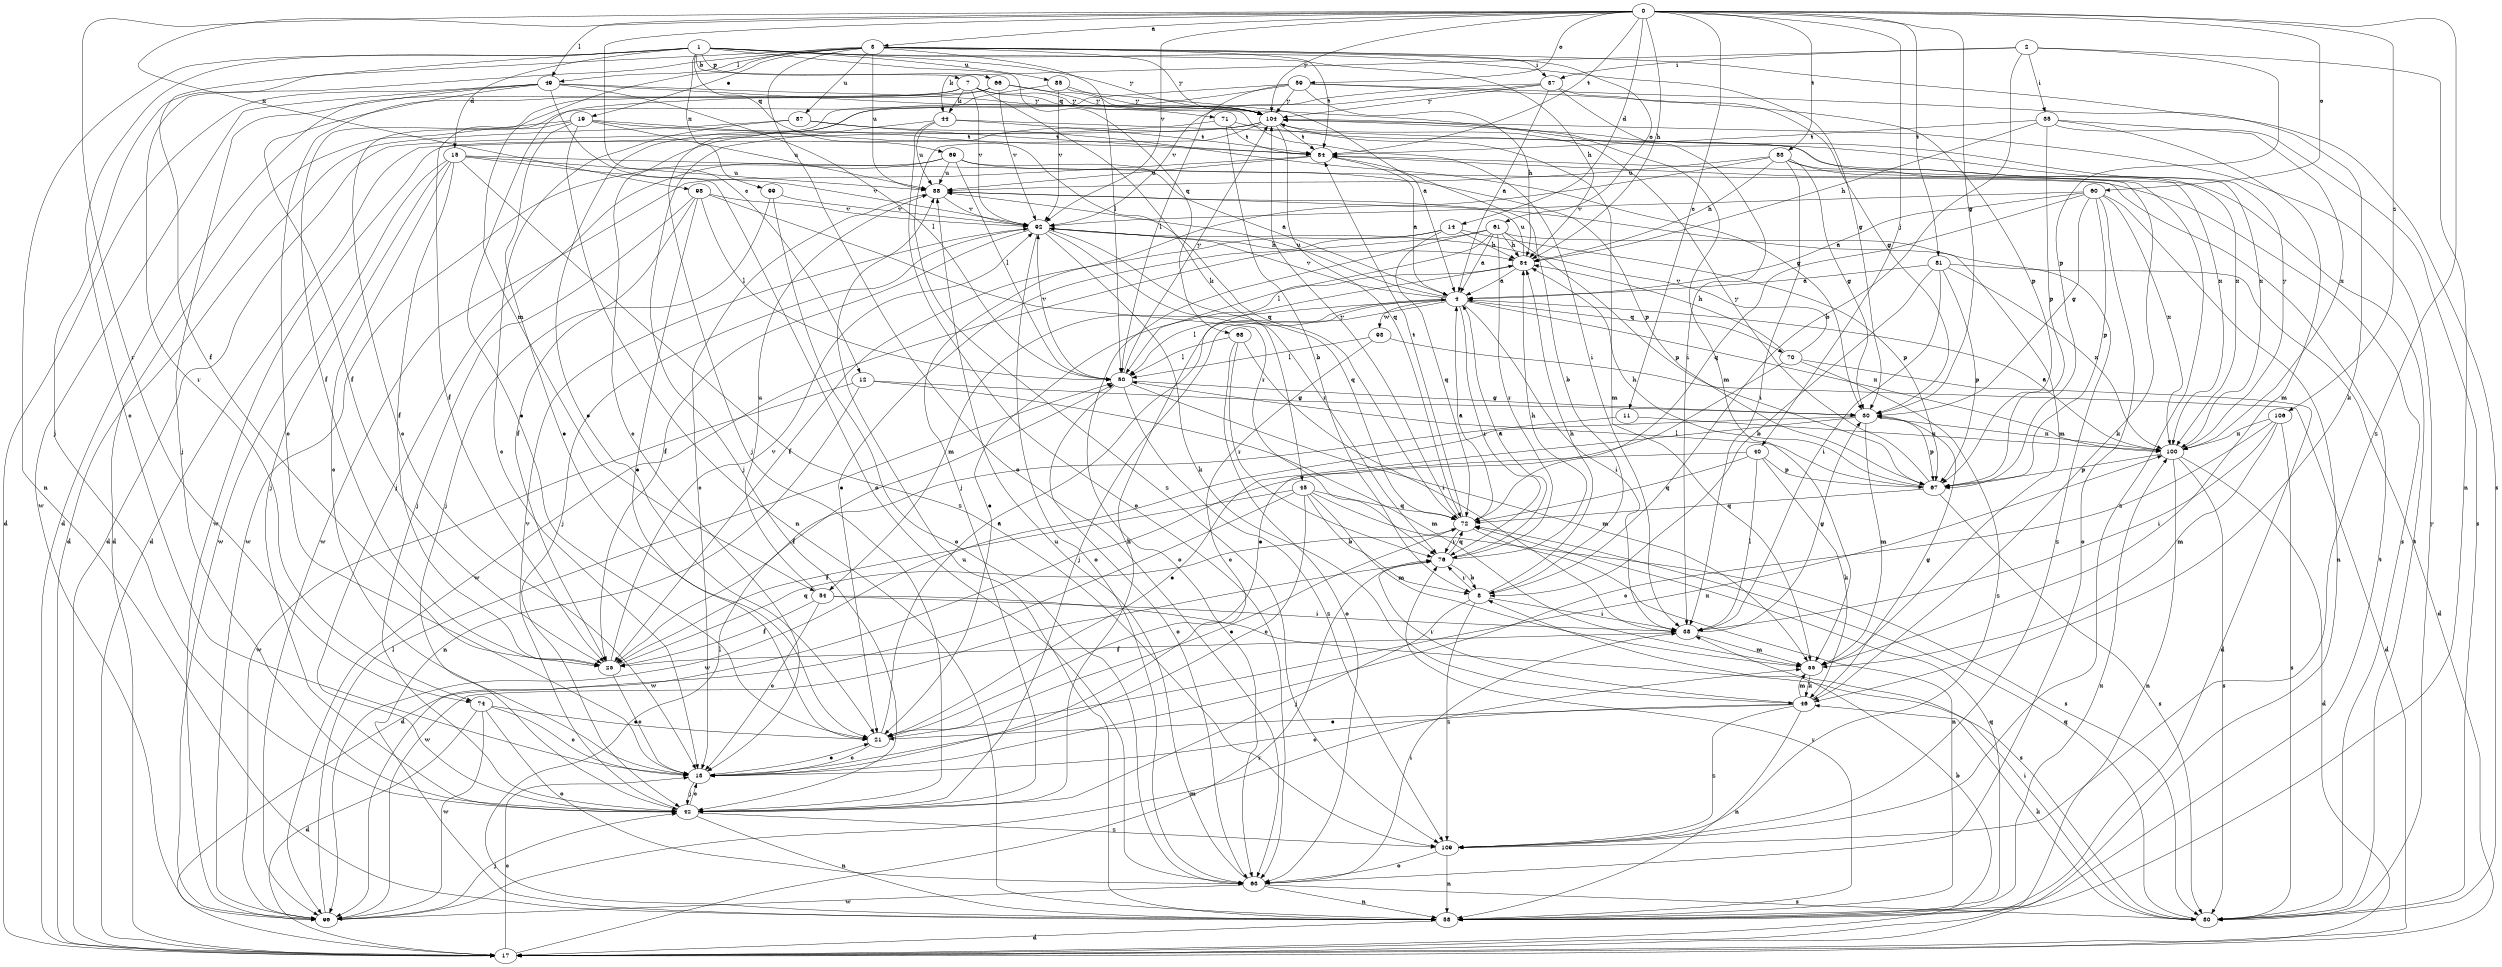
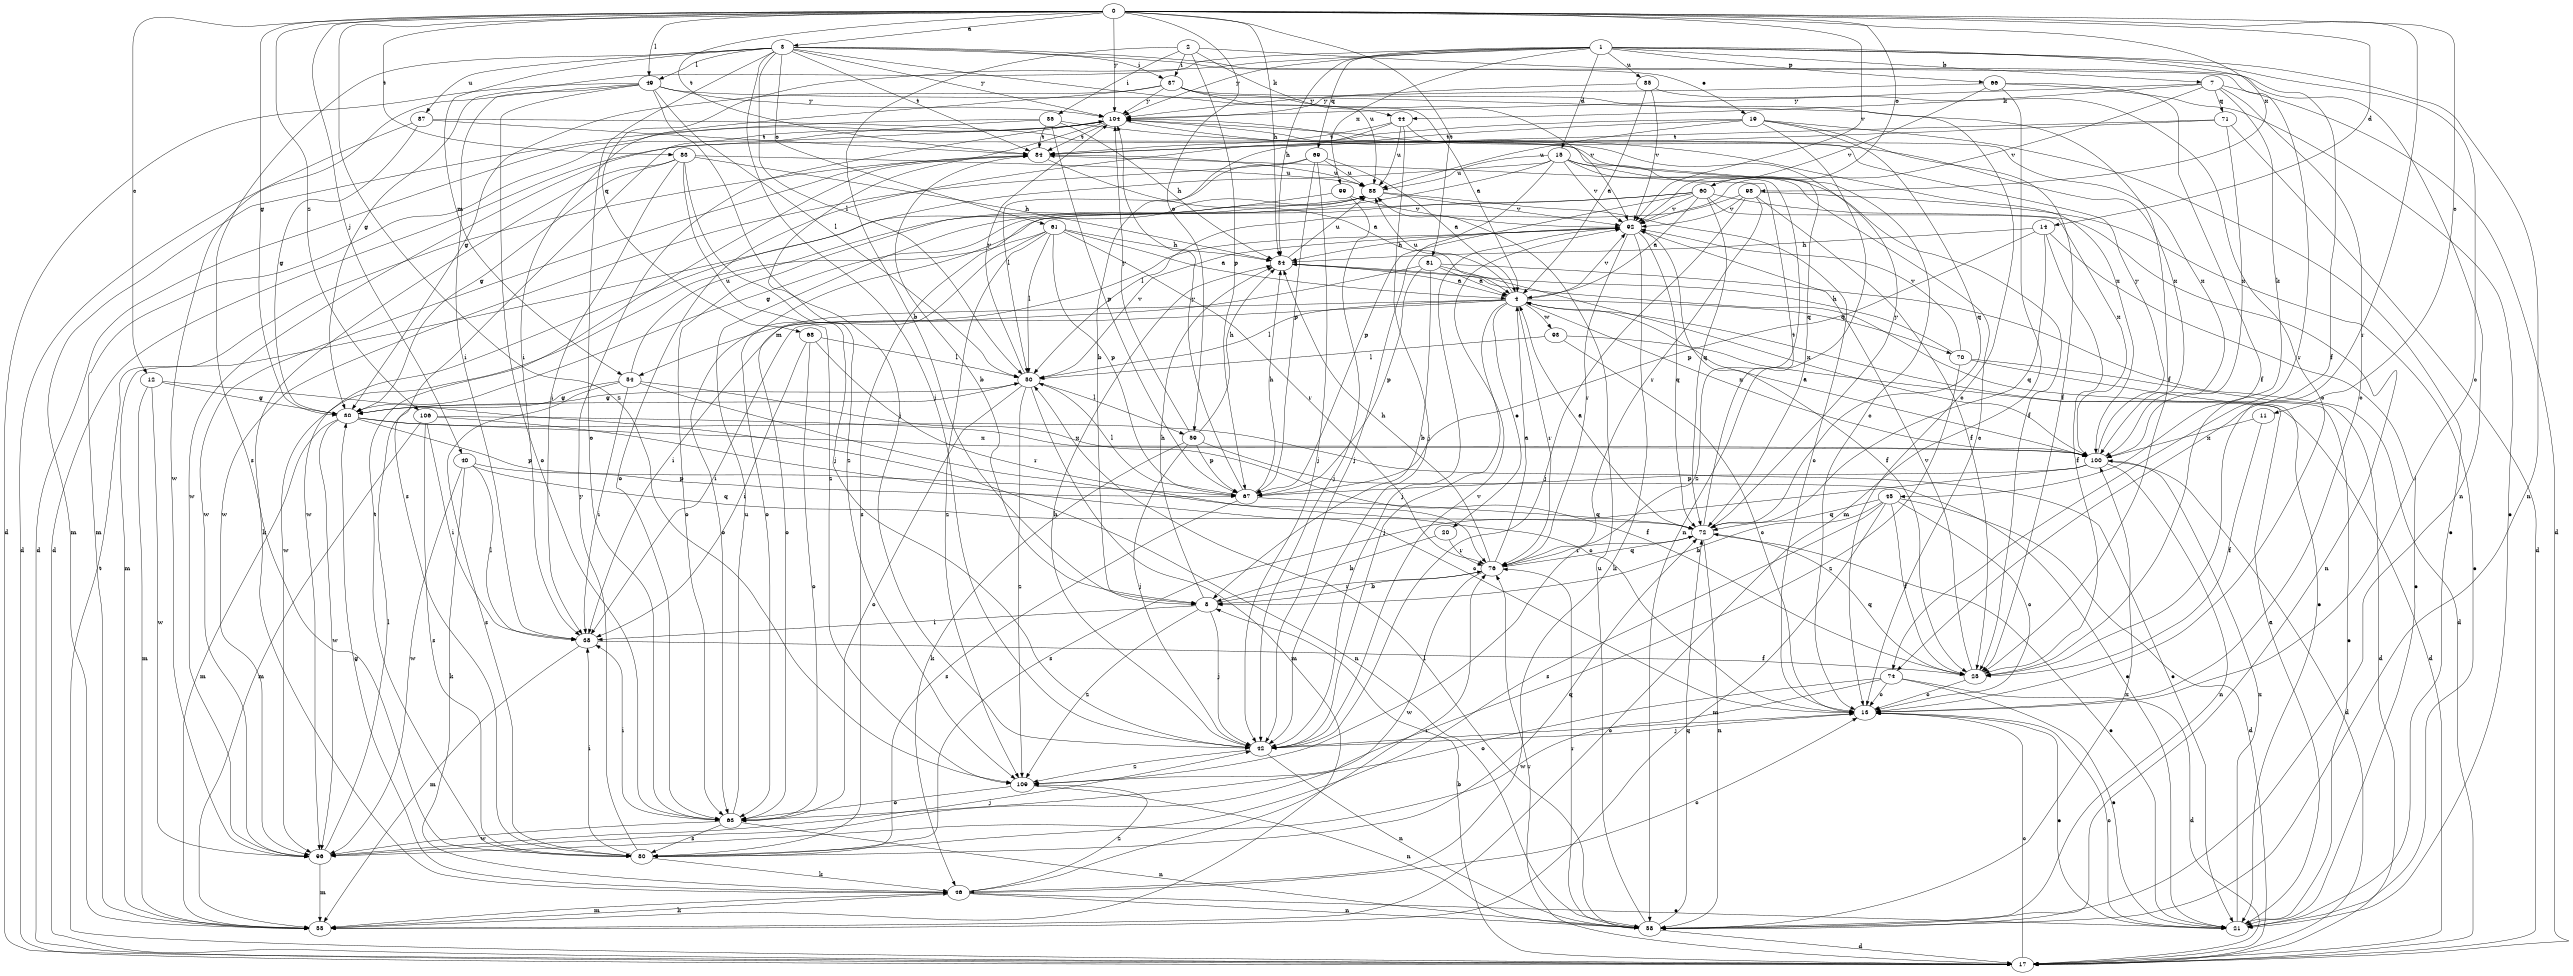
(1166, 205) -> (1110, 406)
none -> (1446, 533)
(1808, 557) -> (467, 408)
